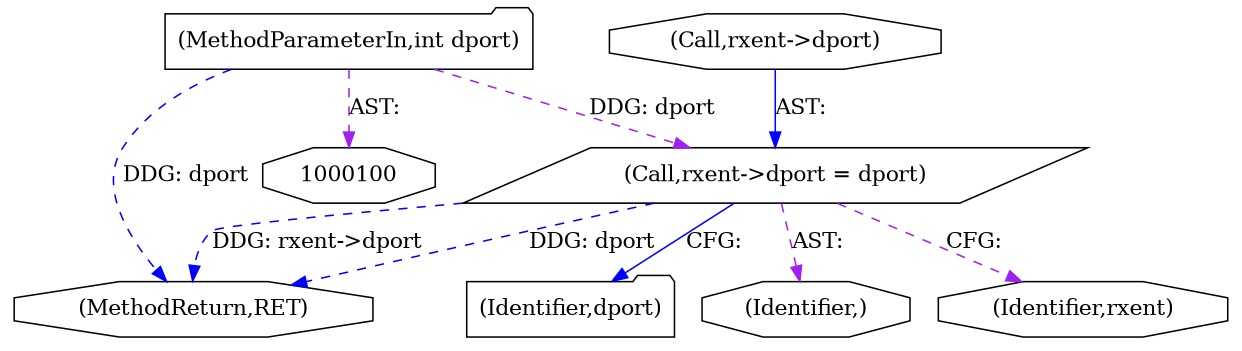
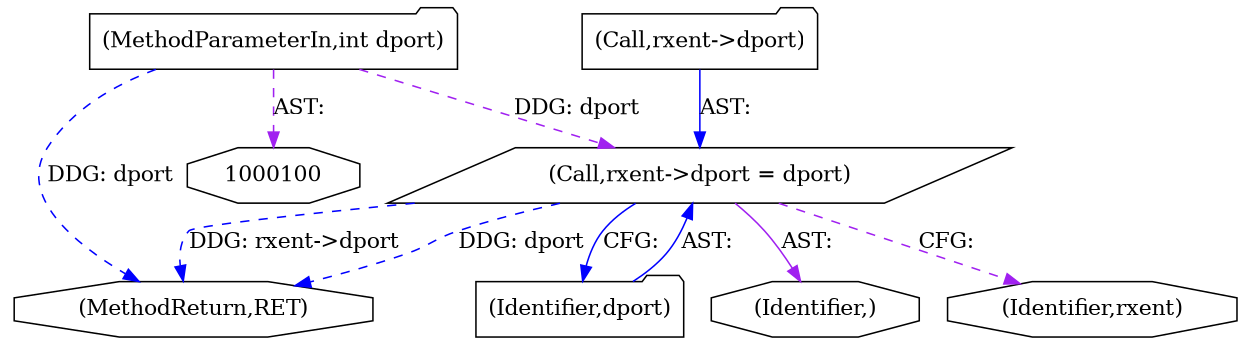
(775, 42) -> (700, 42)
(789, 235) -> (767, 233)
none -> (666, 254)
